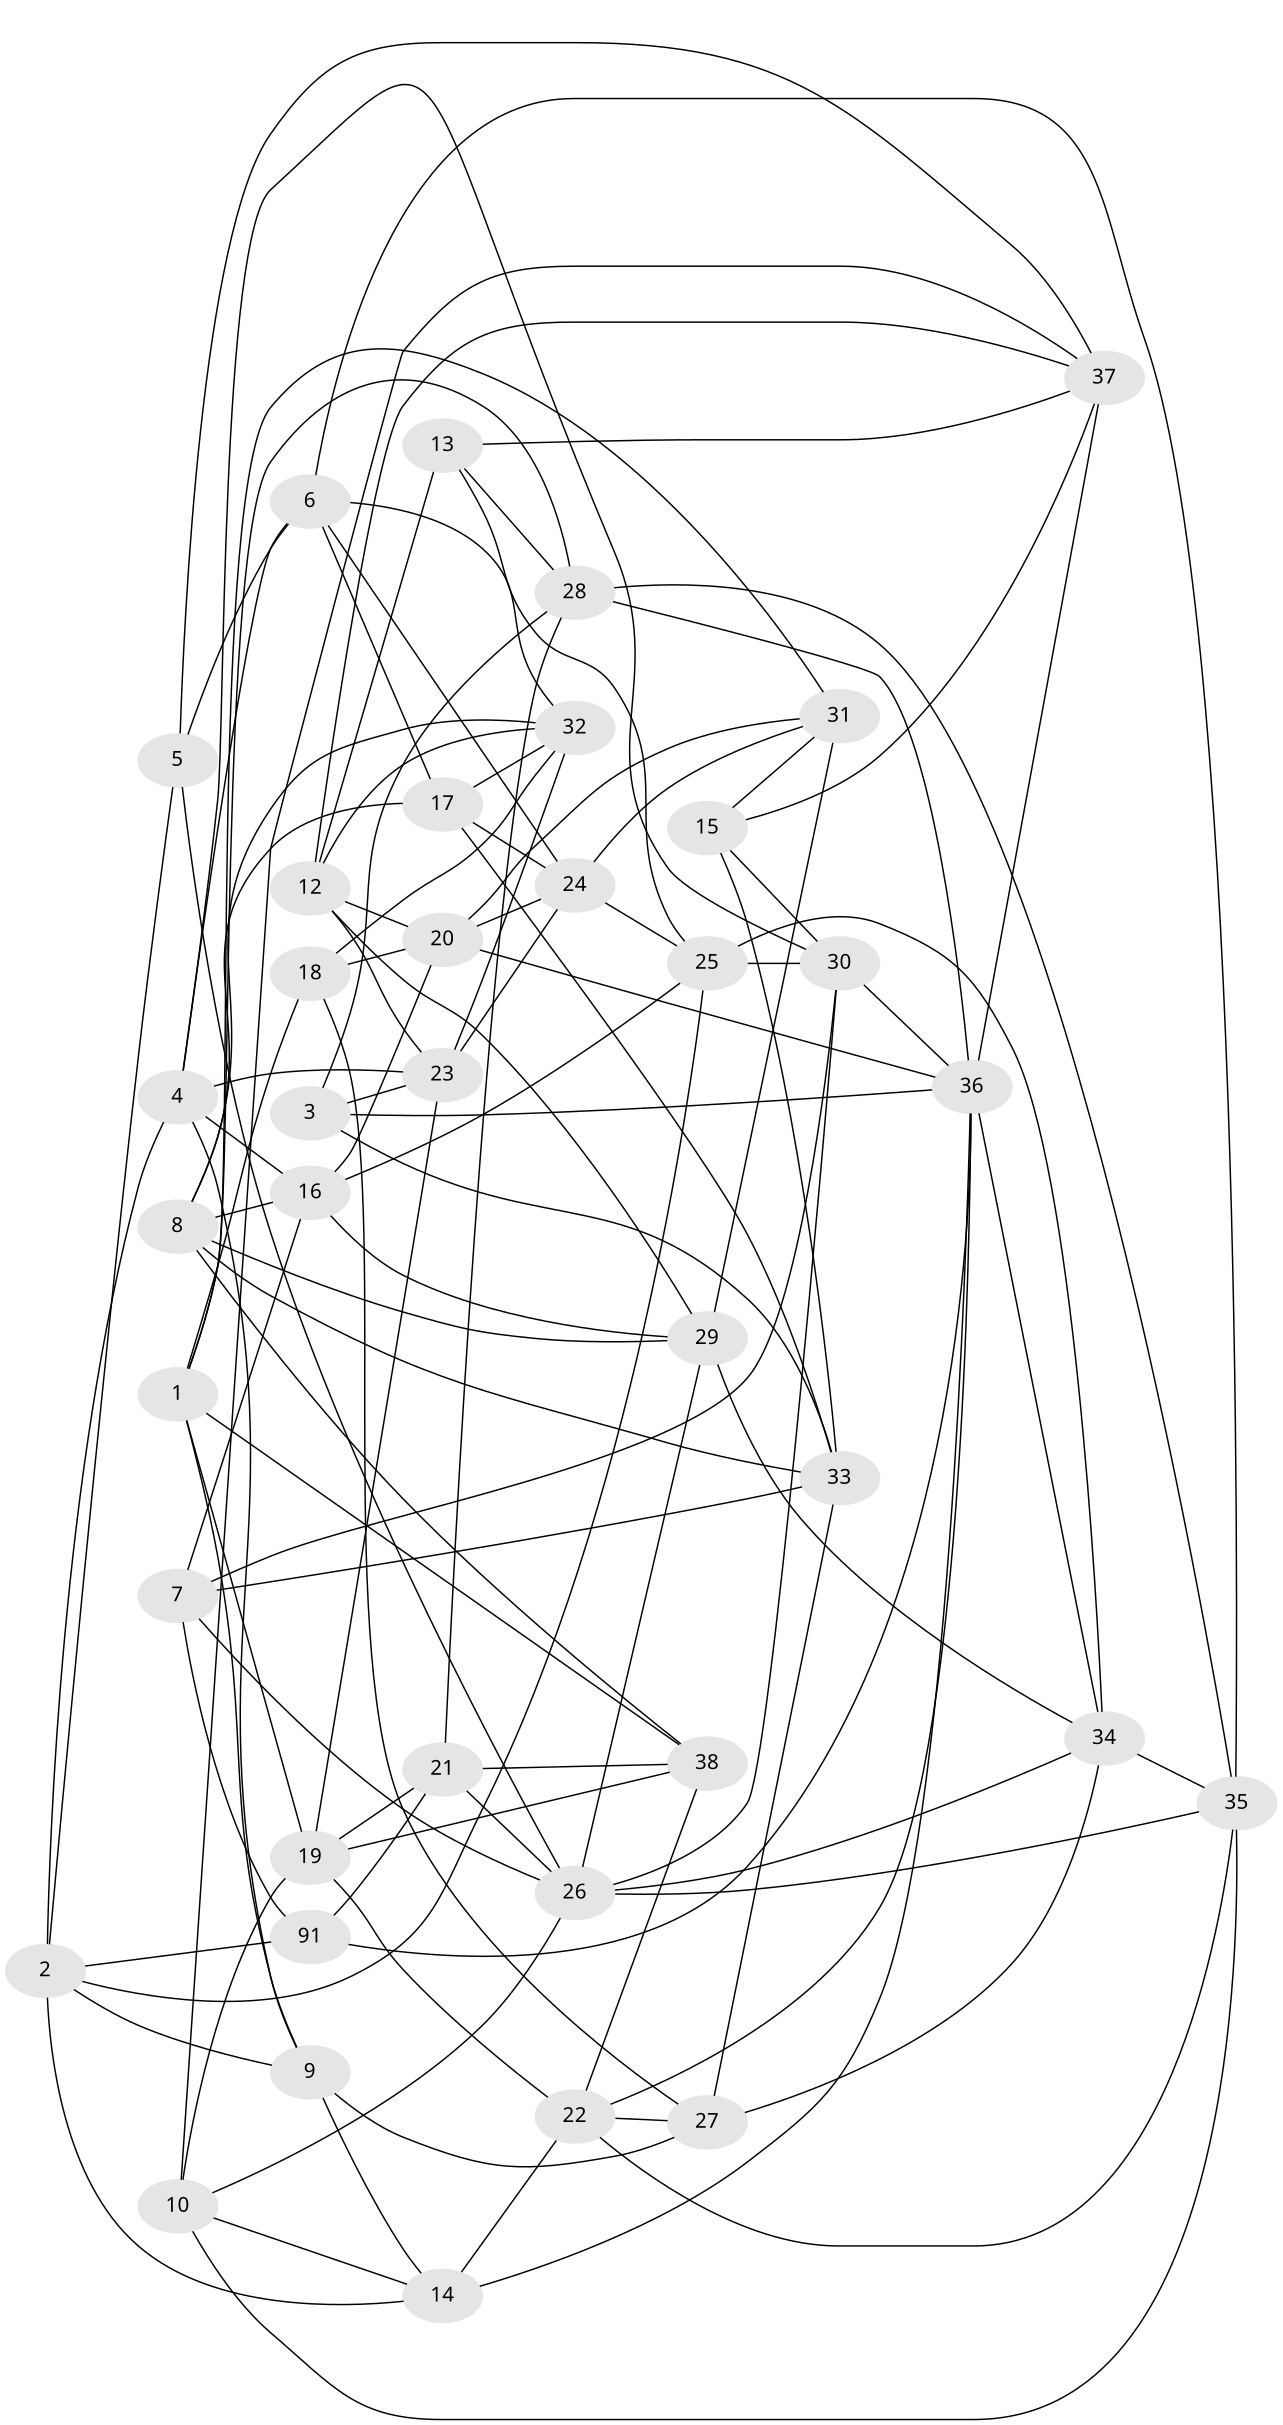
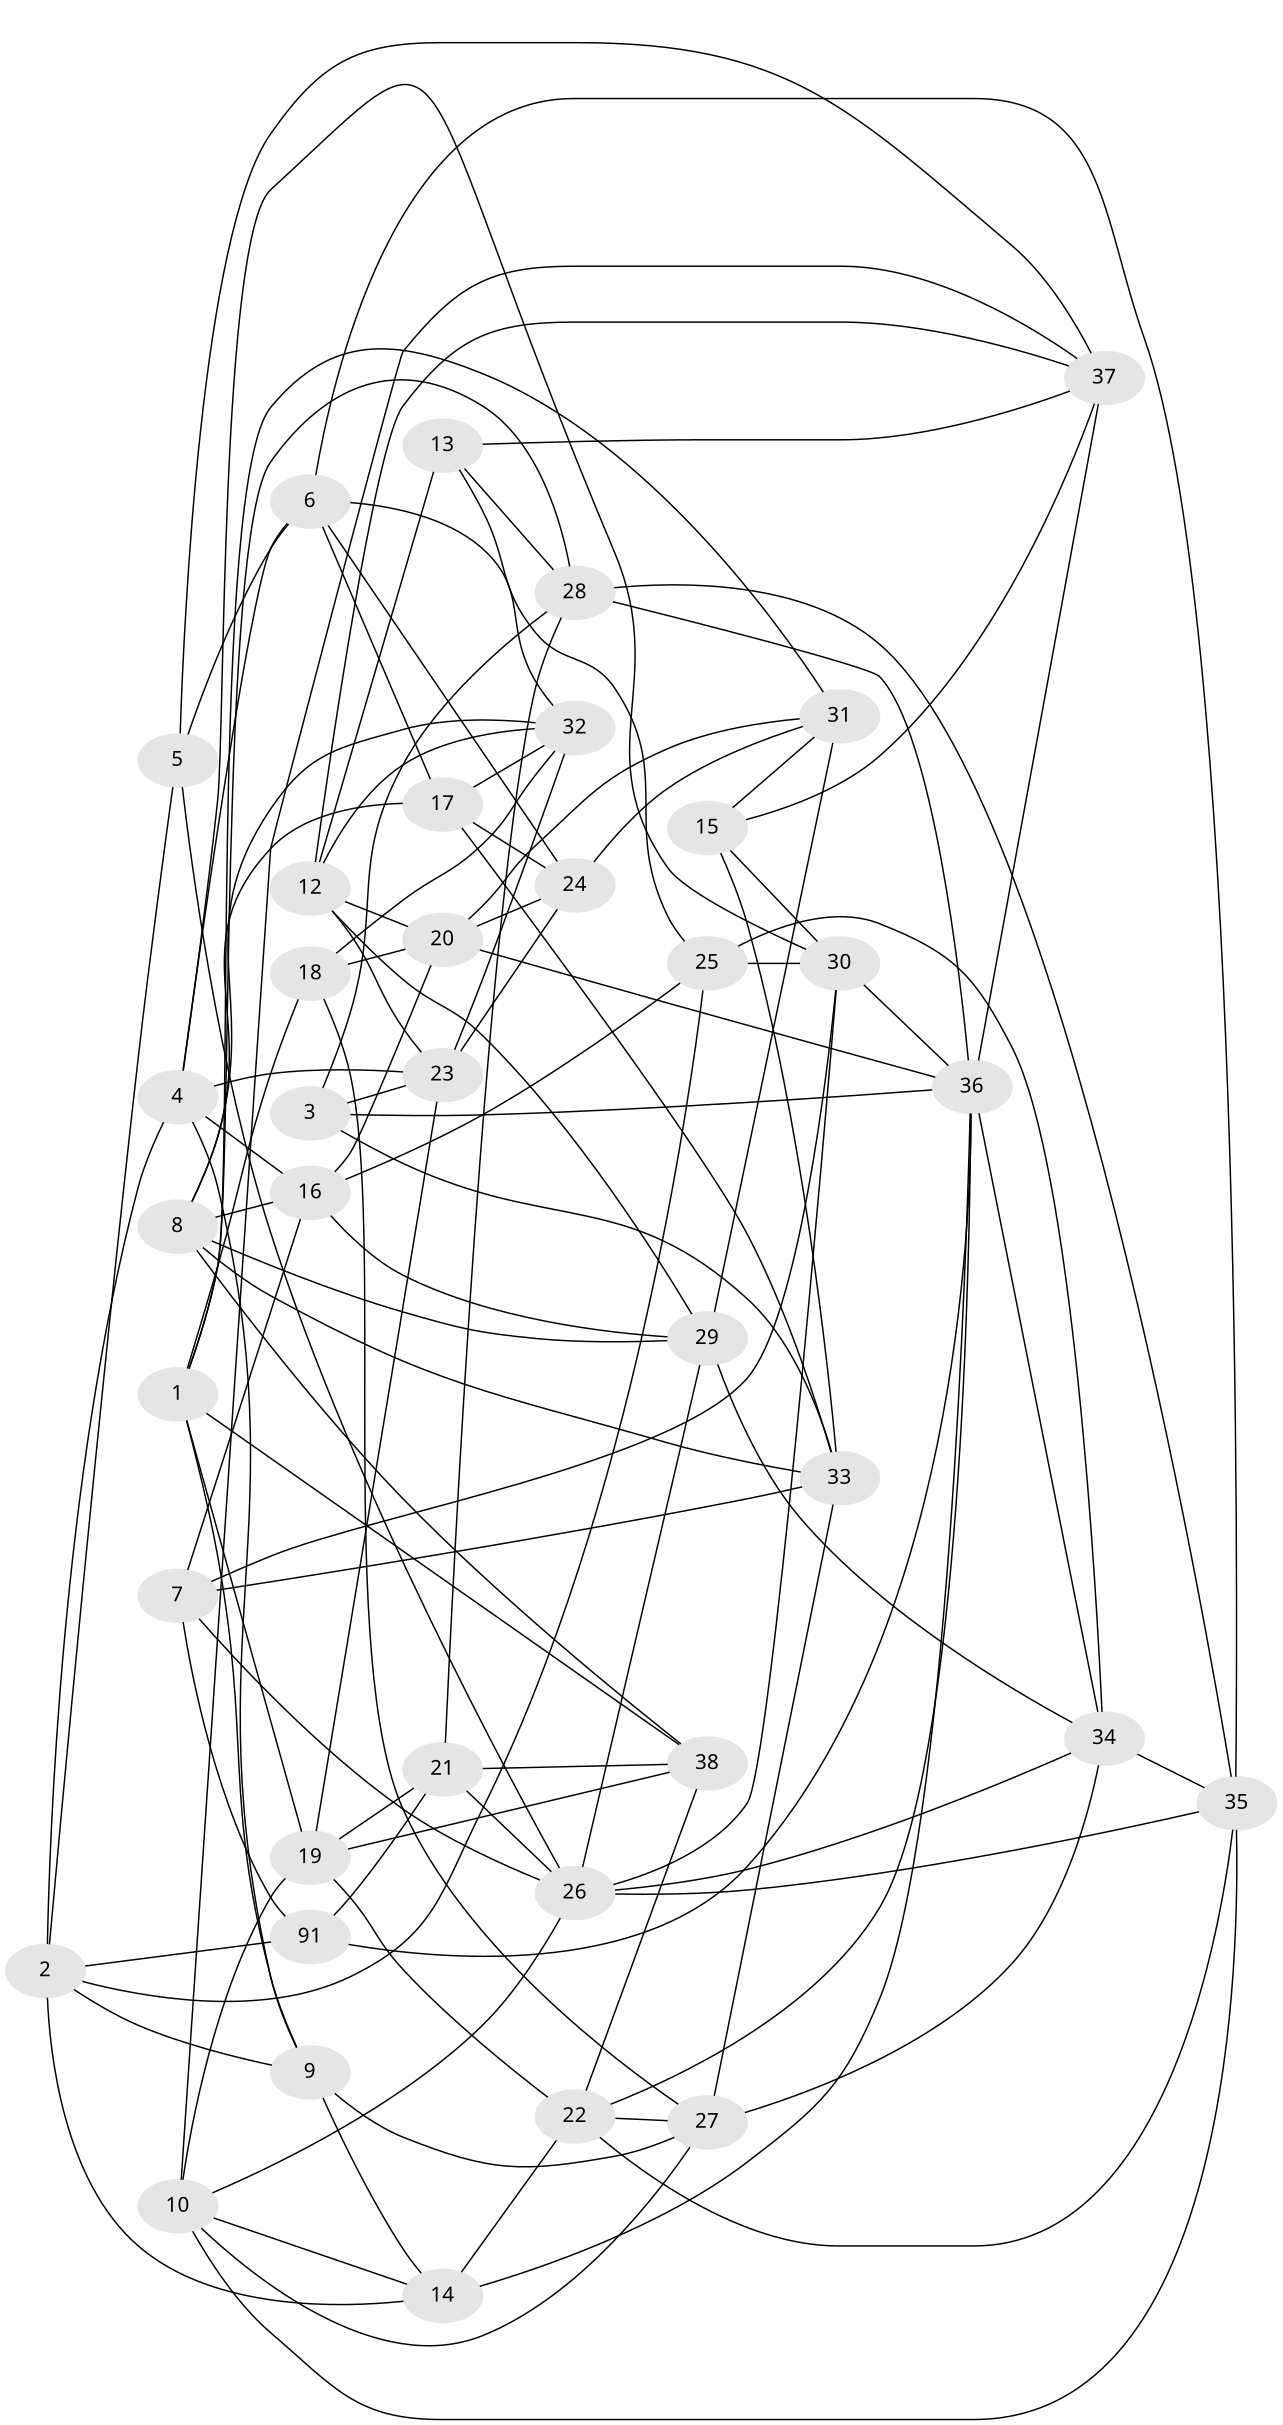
(641, 924) -> none
none -> (467, 2339)
